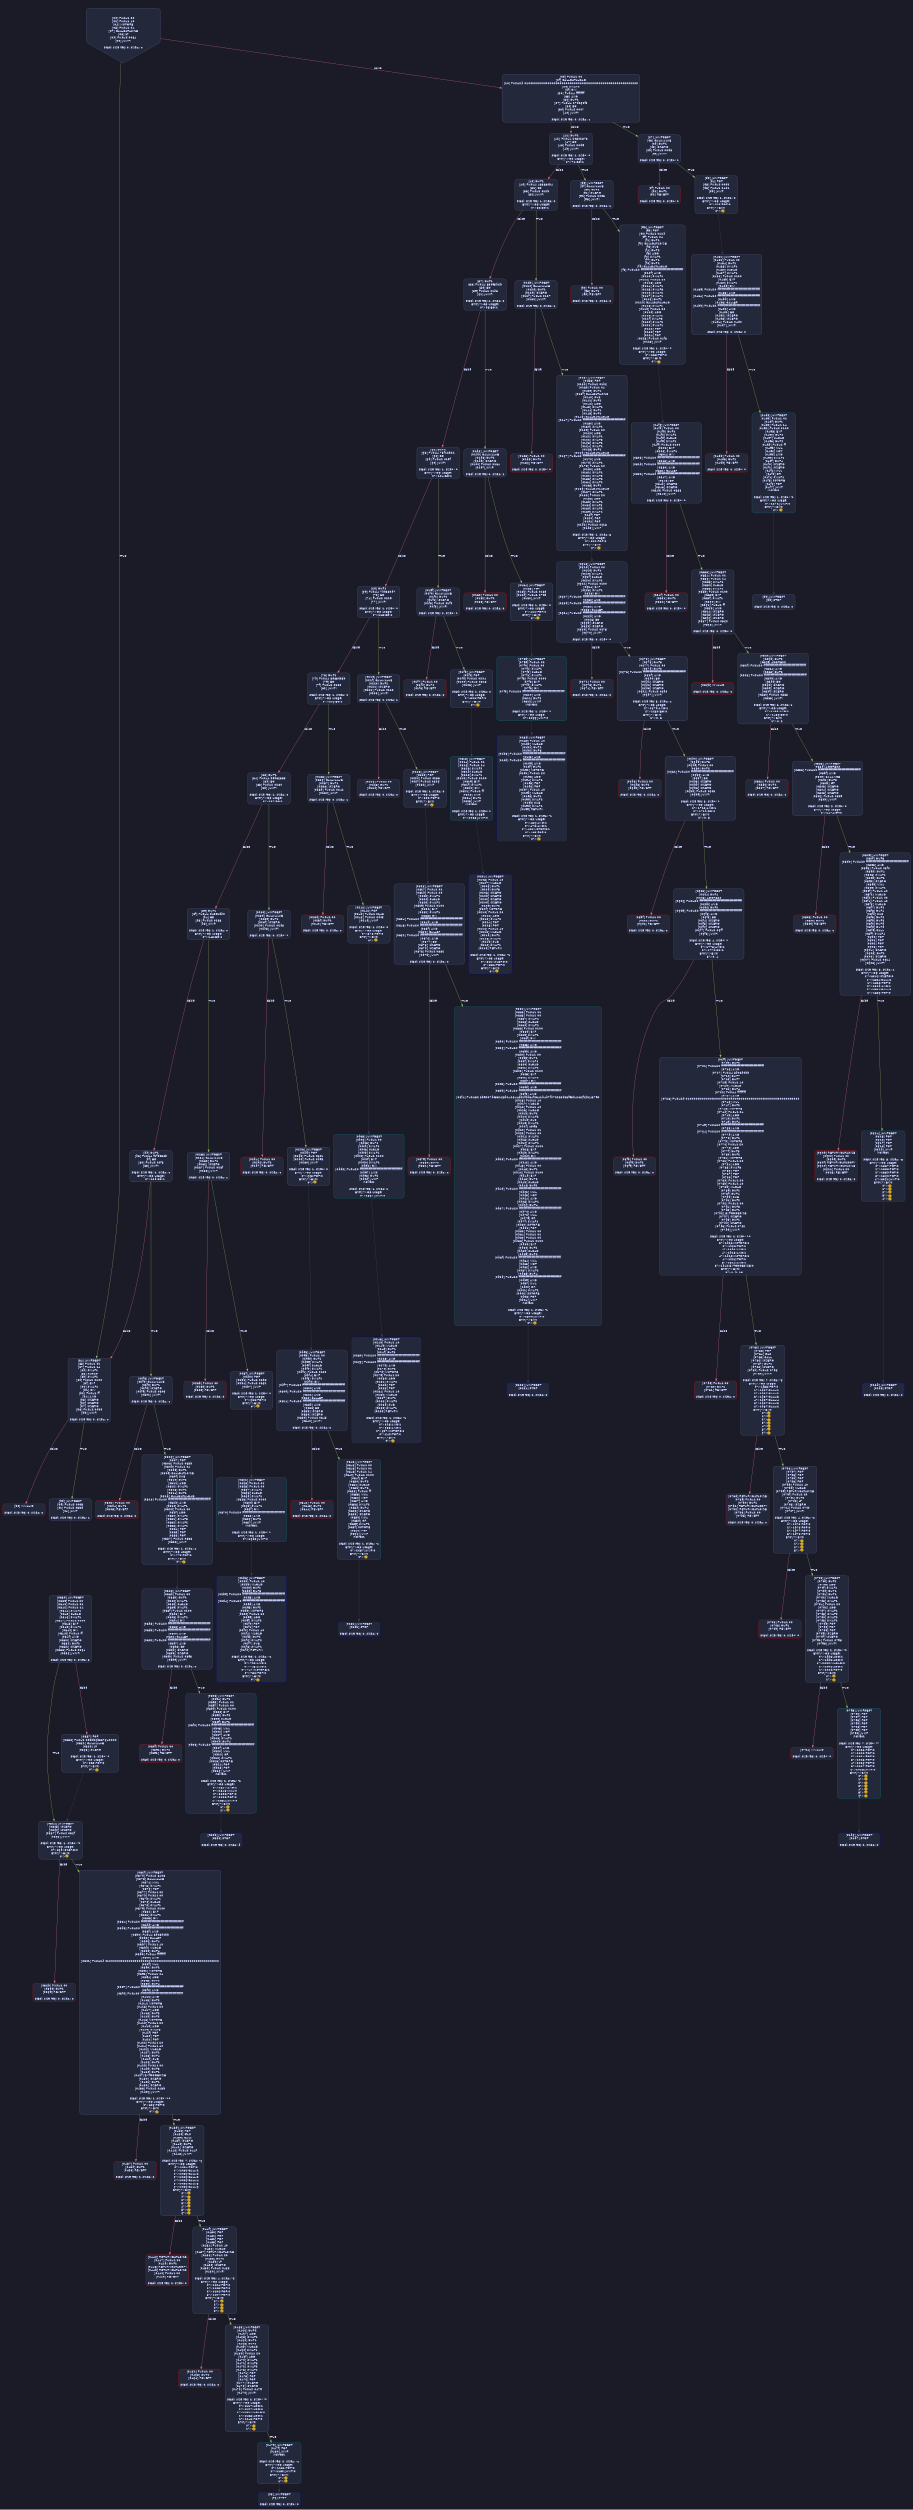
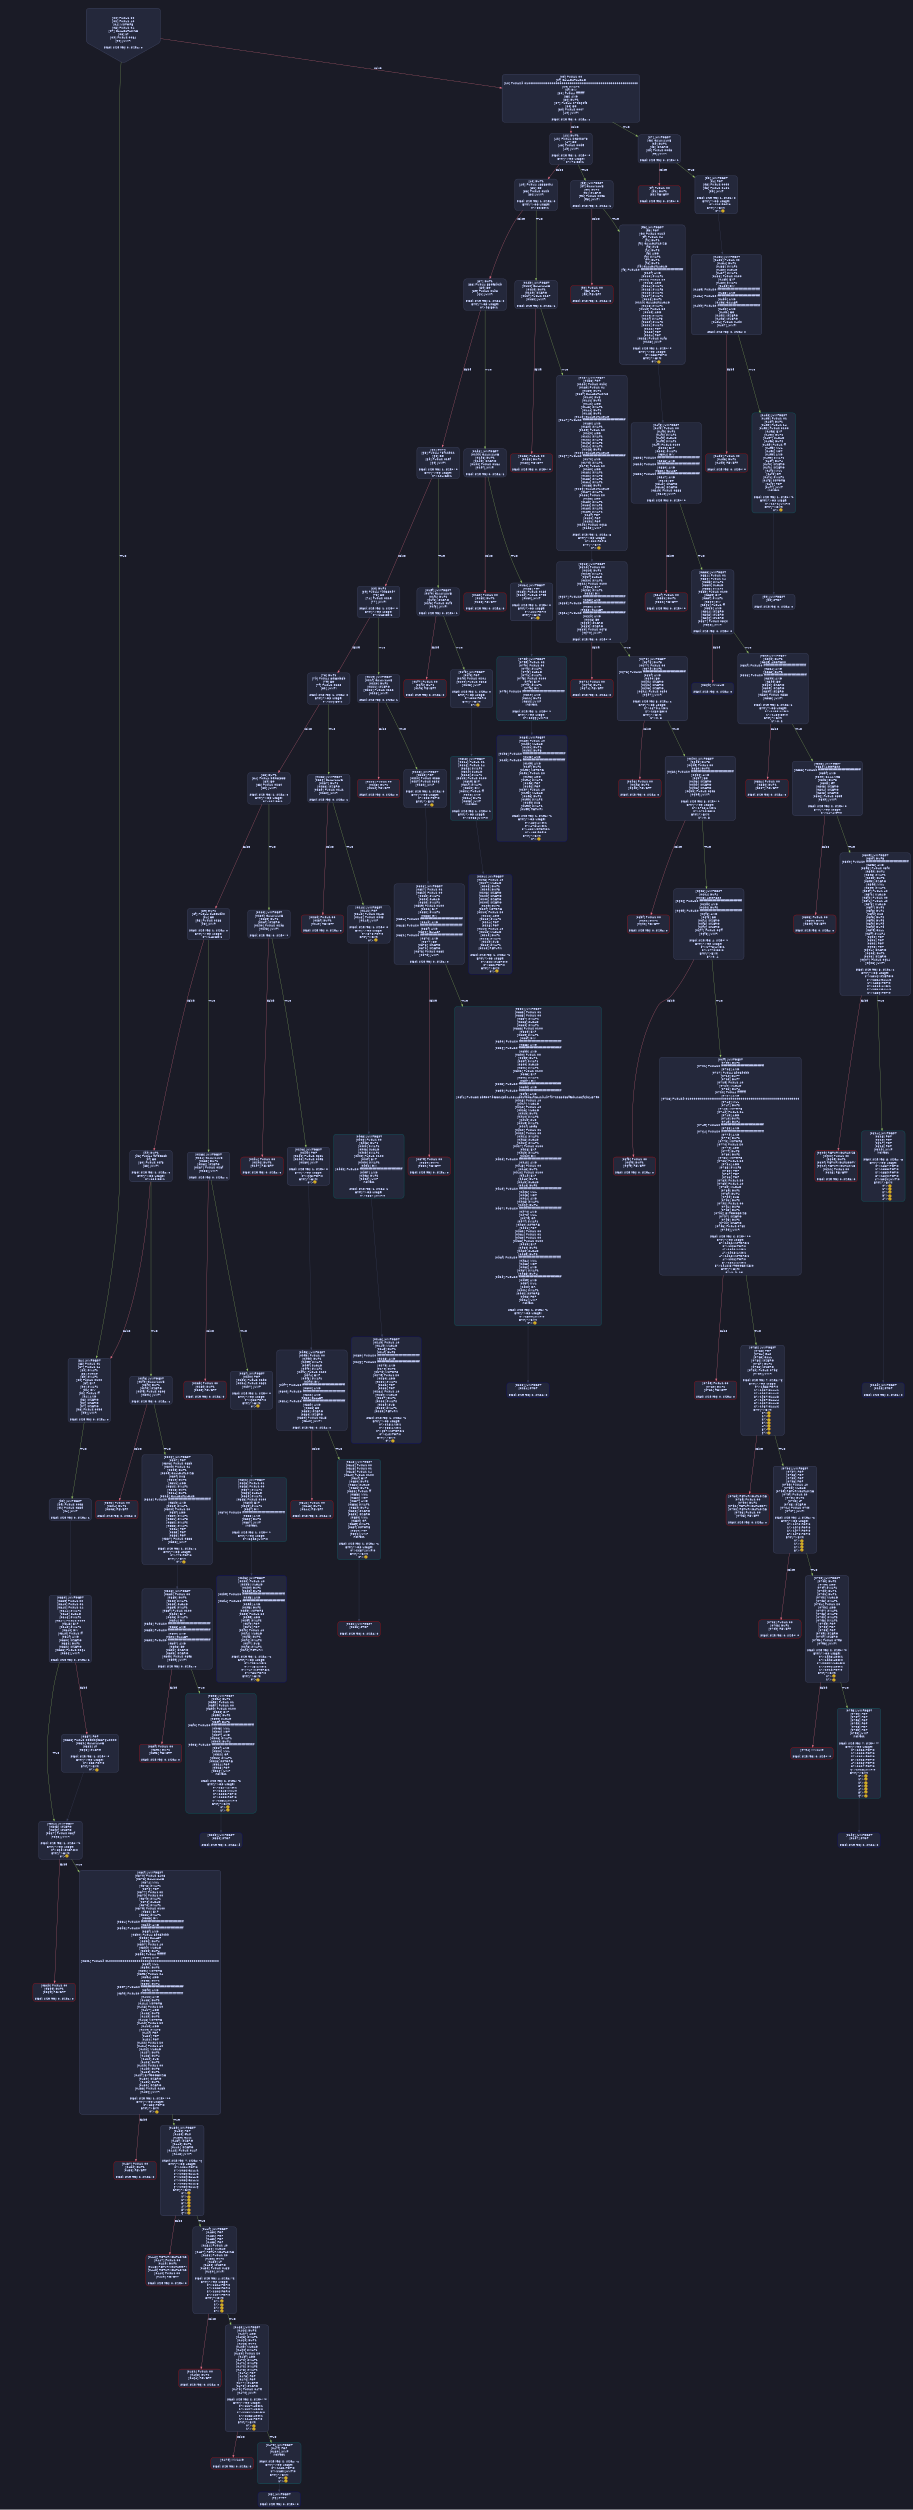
(713, 689) -> (713, 689)
(24, 1510) -> none
(359, 1629) -> (359, 1629)
none -> (232, 2463)
